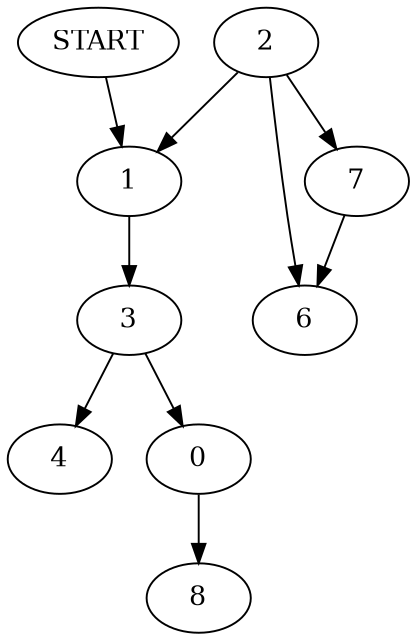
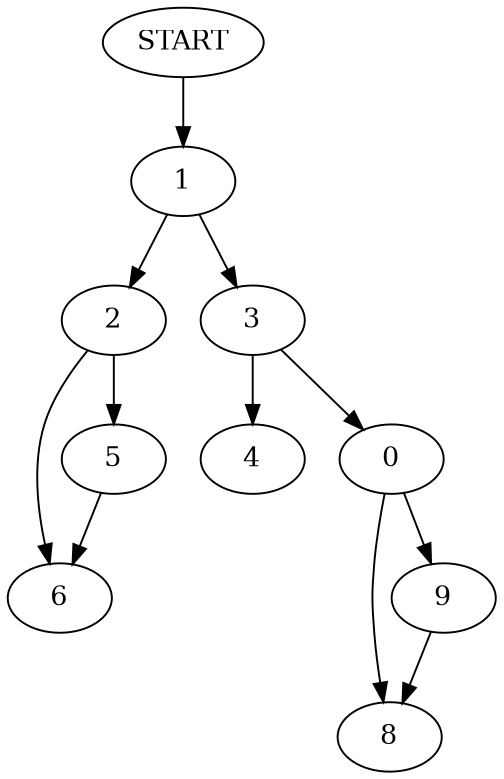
(205, 105) -> (153, 242)
(357, 181) -> (114, 459)
none -> (444, 598)
